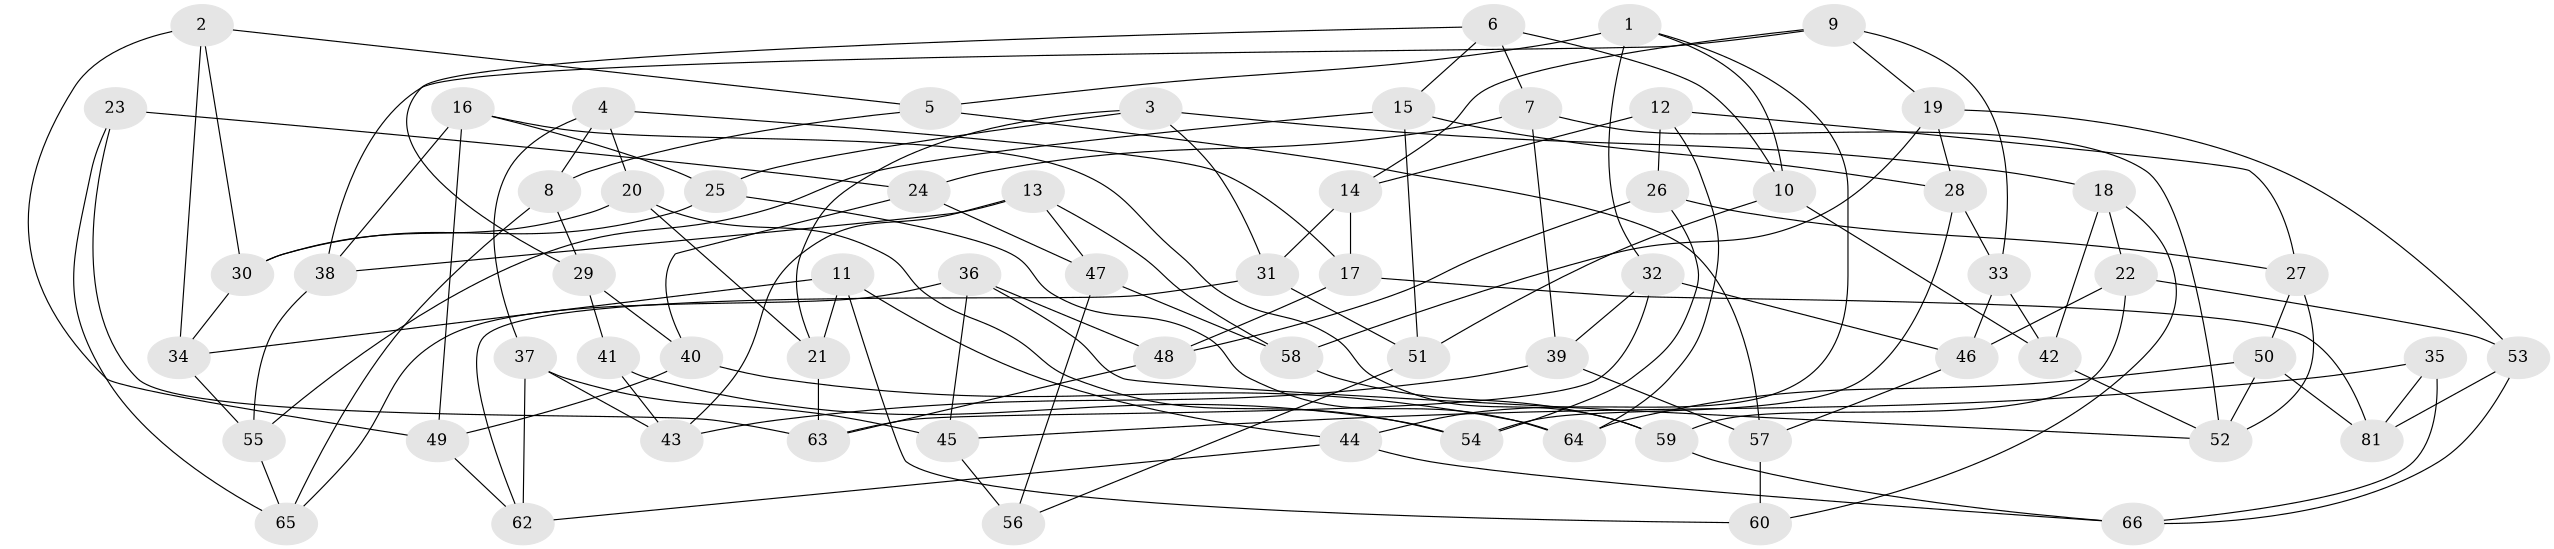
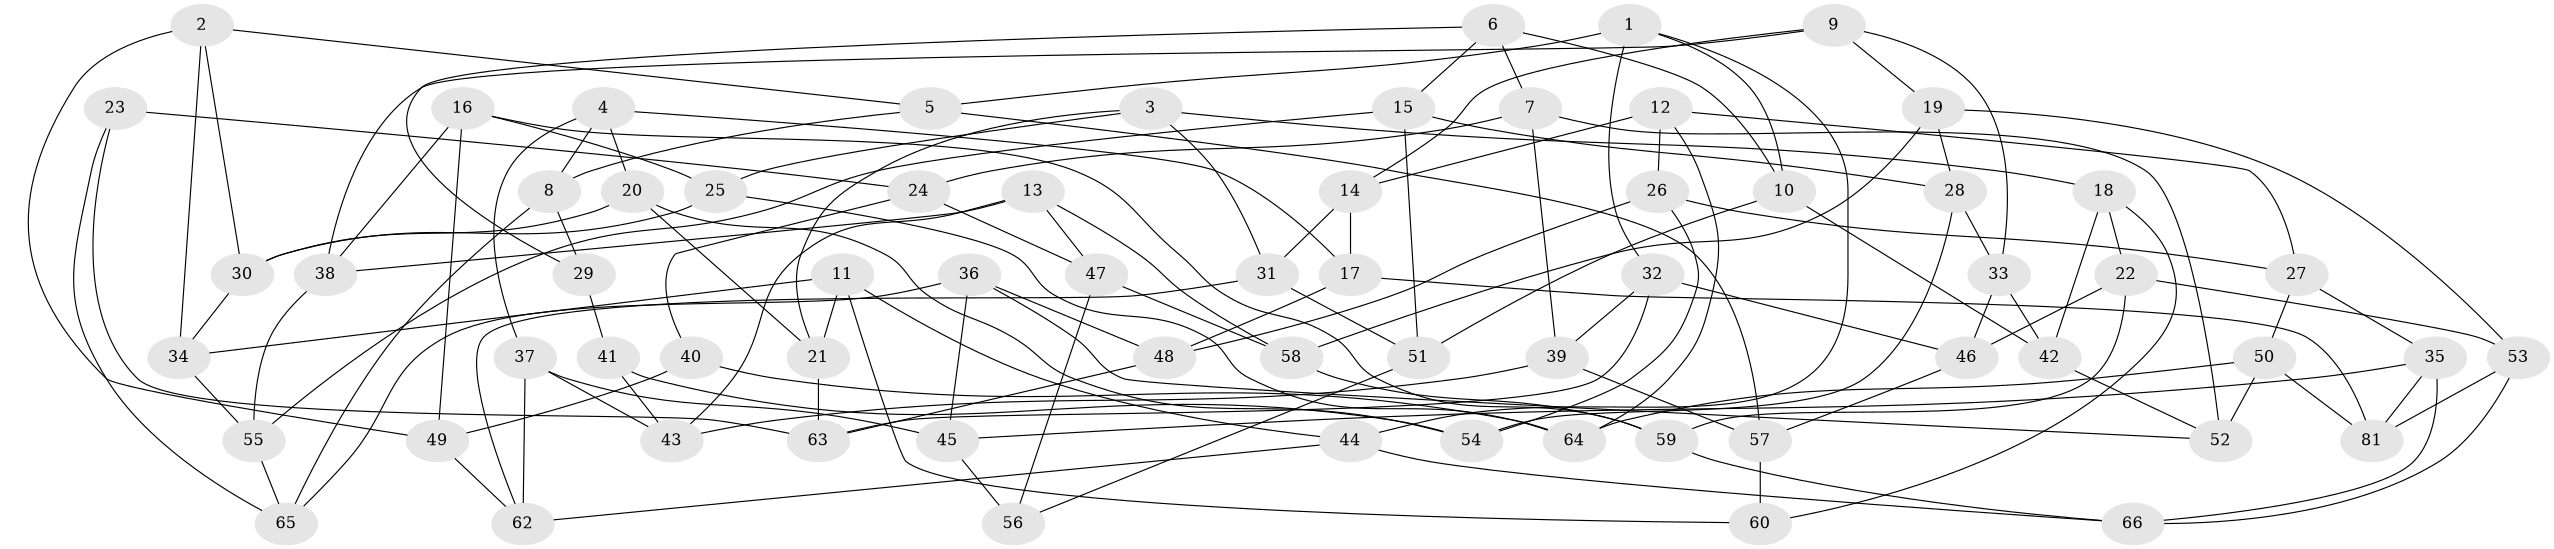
(638, 316) -> none
(2310, 368) -> (2382, 326)
